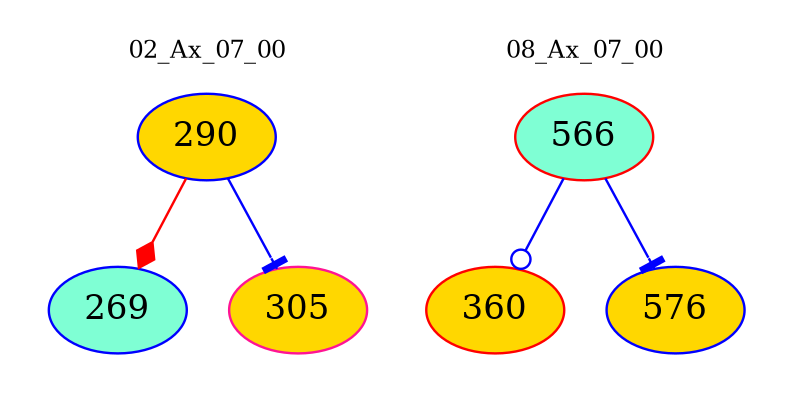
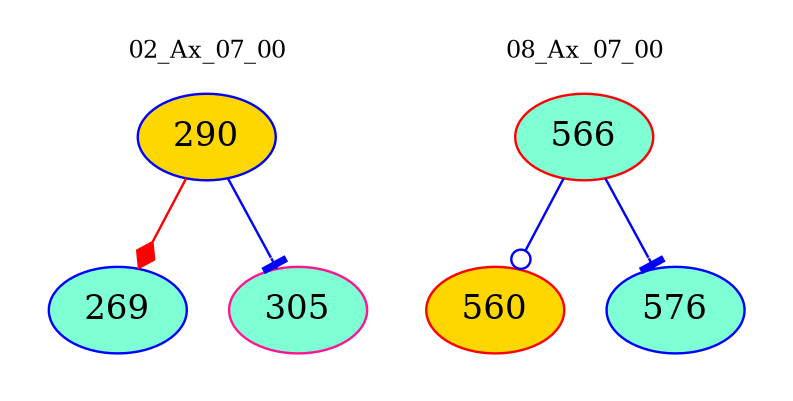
(298, 310) -> (298, 310)
(495, 310) -> (495, 310)
(676, 310) -> (676, 310)
